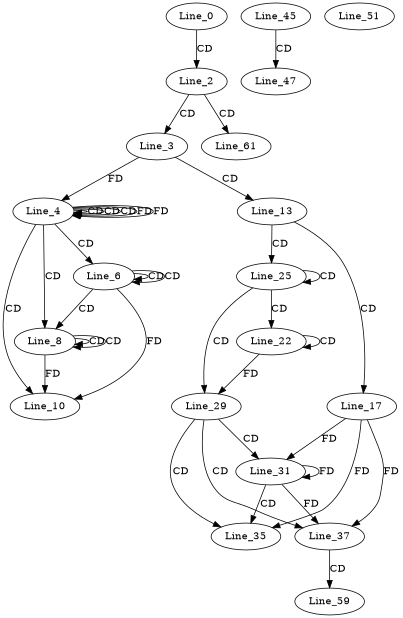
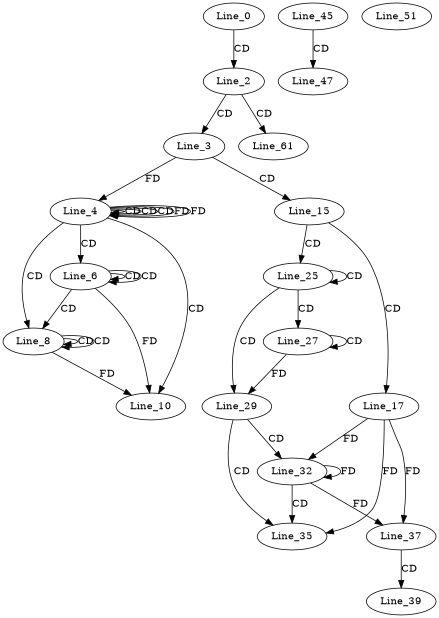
(272, 211) -> (309, 211)
(271, 341) -> (298, 341)
(271, 471) -> (292, 471)
(221, 495) -> none
(330, 602) -> (401, 602)
